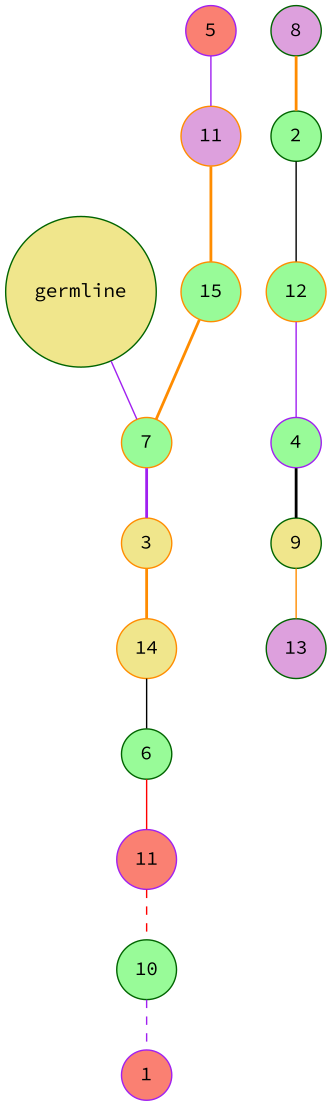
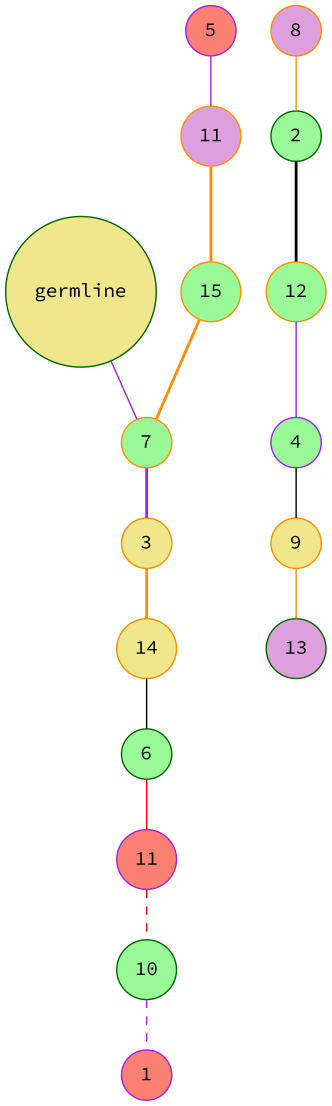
(296, 31) -> (296, 31)
(296, 83) -> (296, 83)
(296, 211) -> (296, 211)
(296, 493) -> (296, 493)
(296, 543) -> (296, 543)
